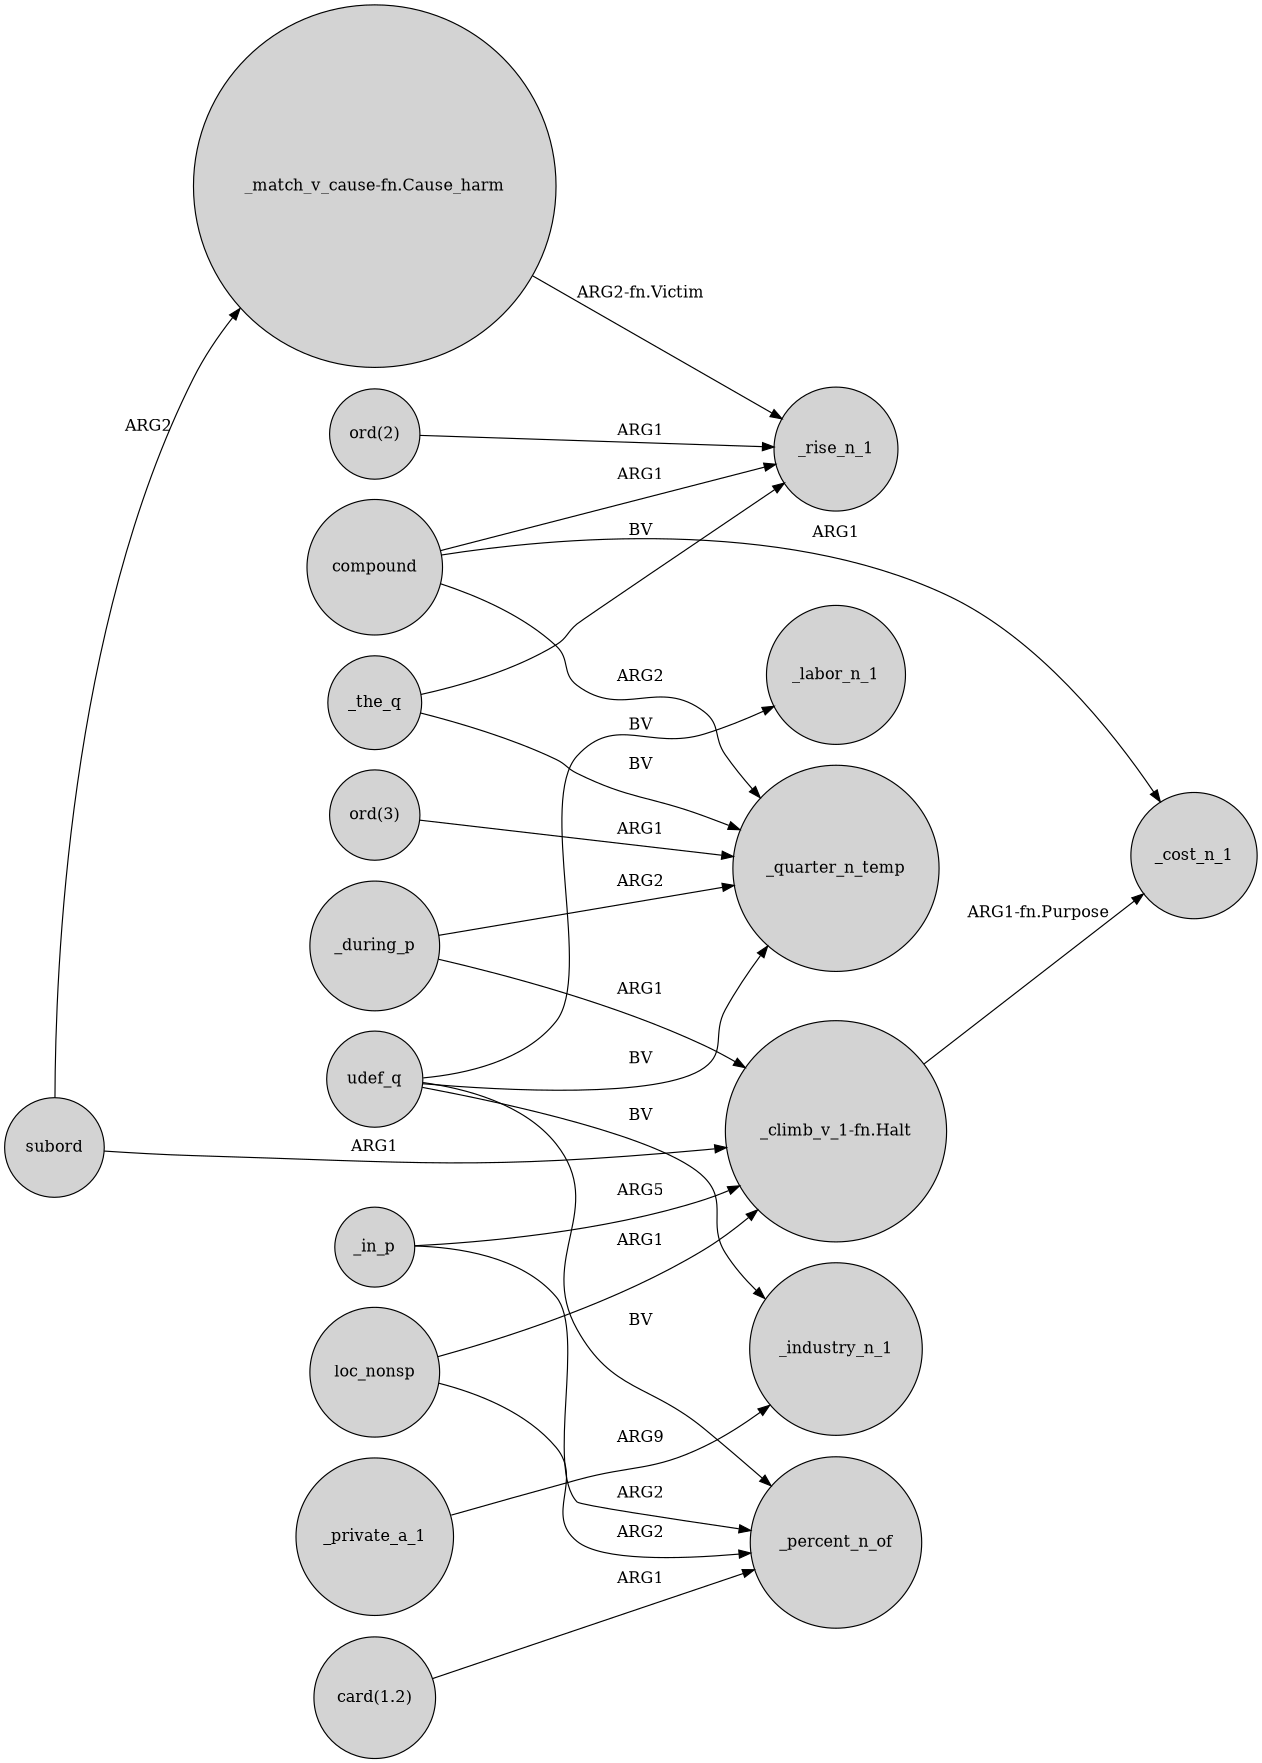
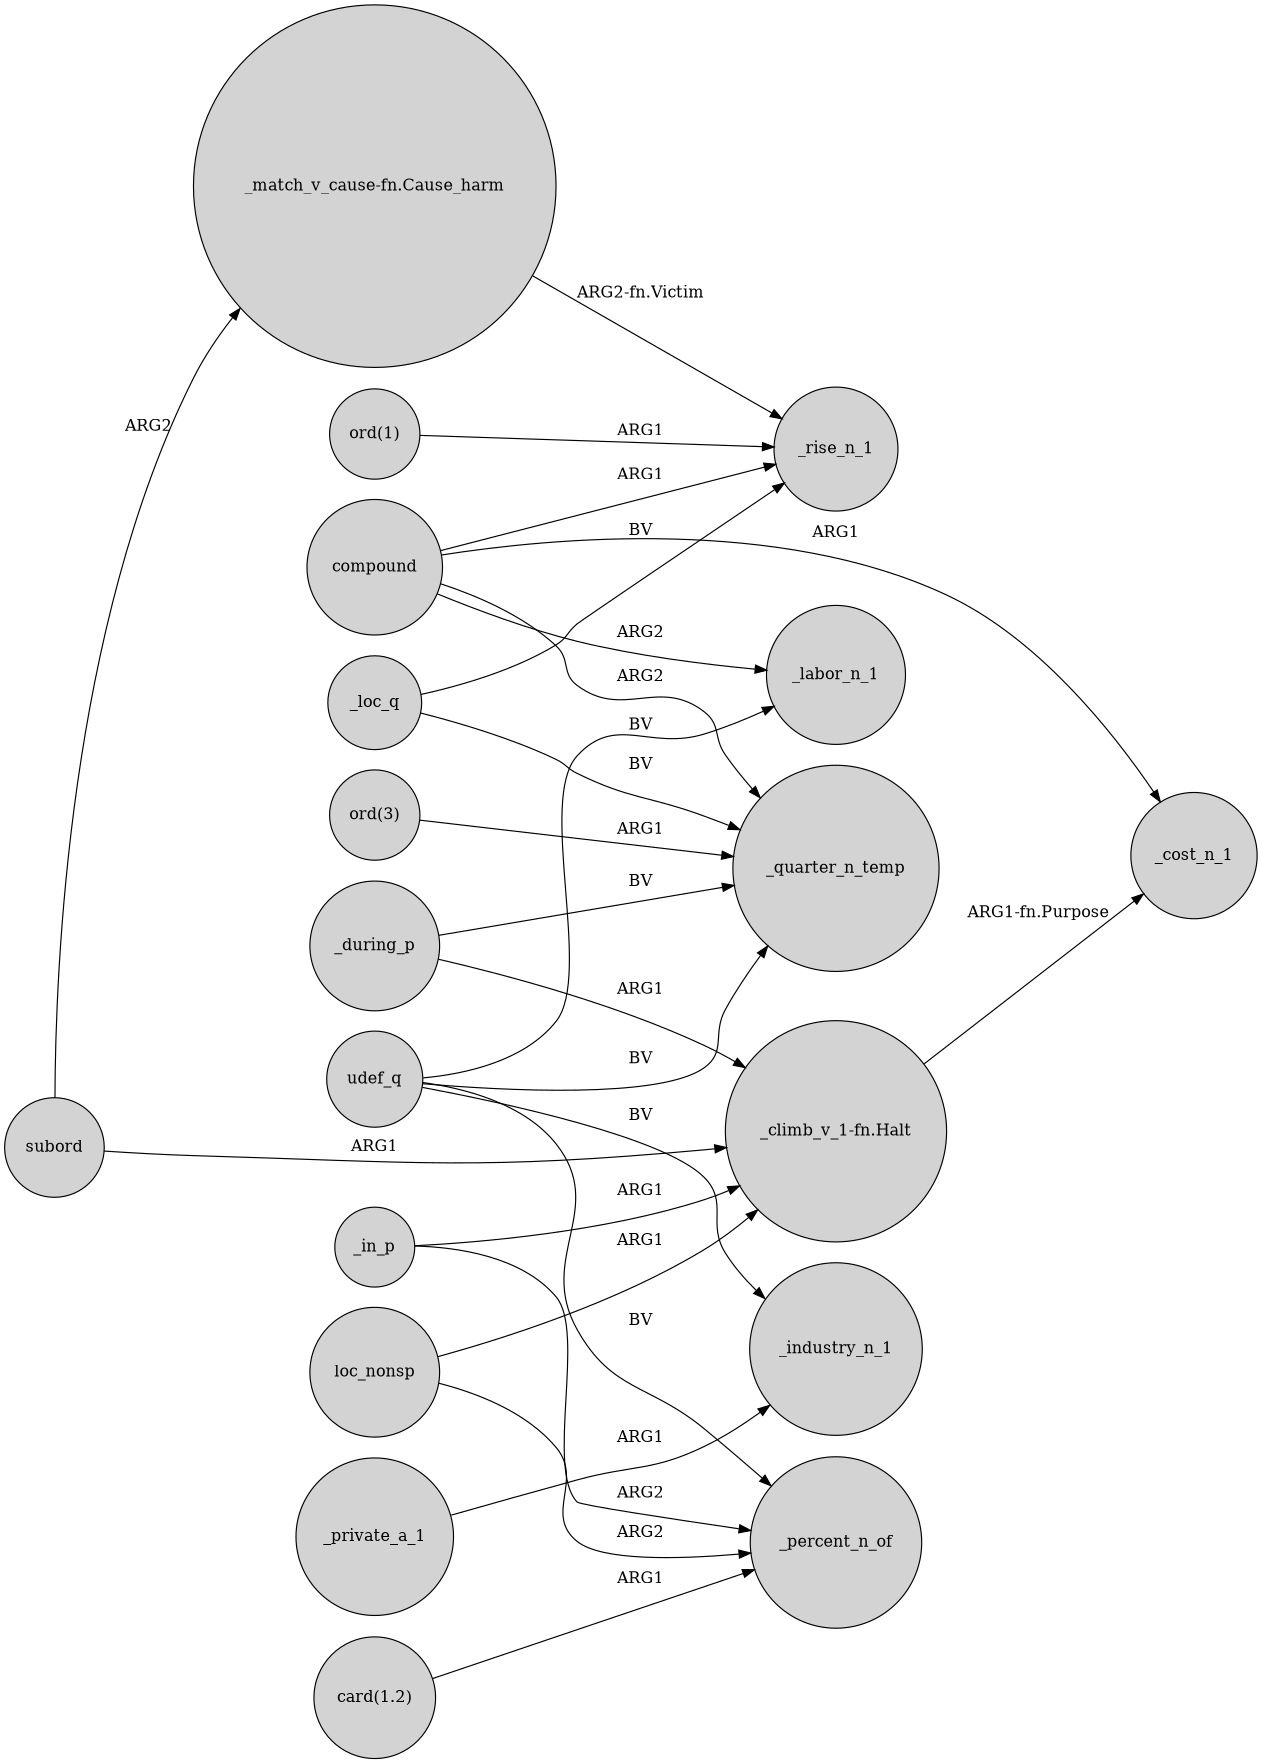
(375, 434) -> (375, 434)
none -> (593, 645)
(375, 703) -> (375, 703)
(641, 882) -> (641, 882)
(641, 1191) -> (641, 1191)
(641, 1438) -> (641, 1438)
